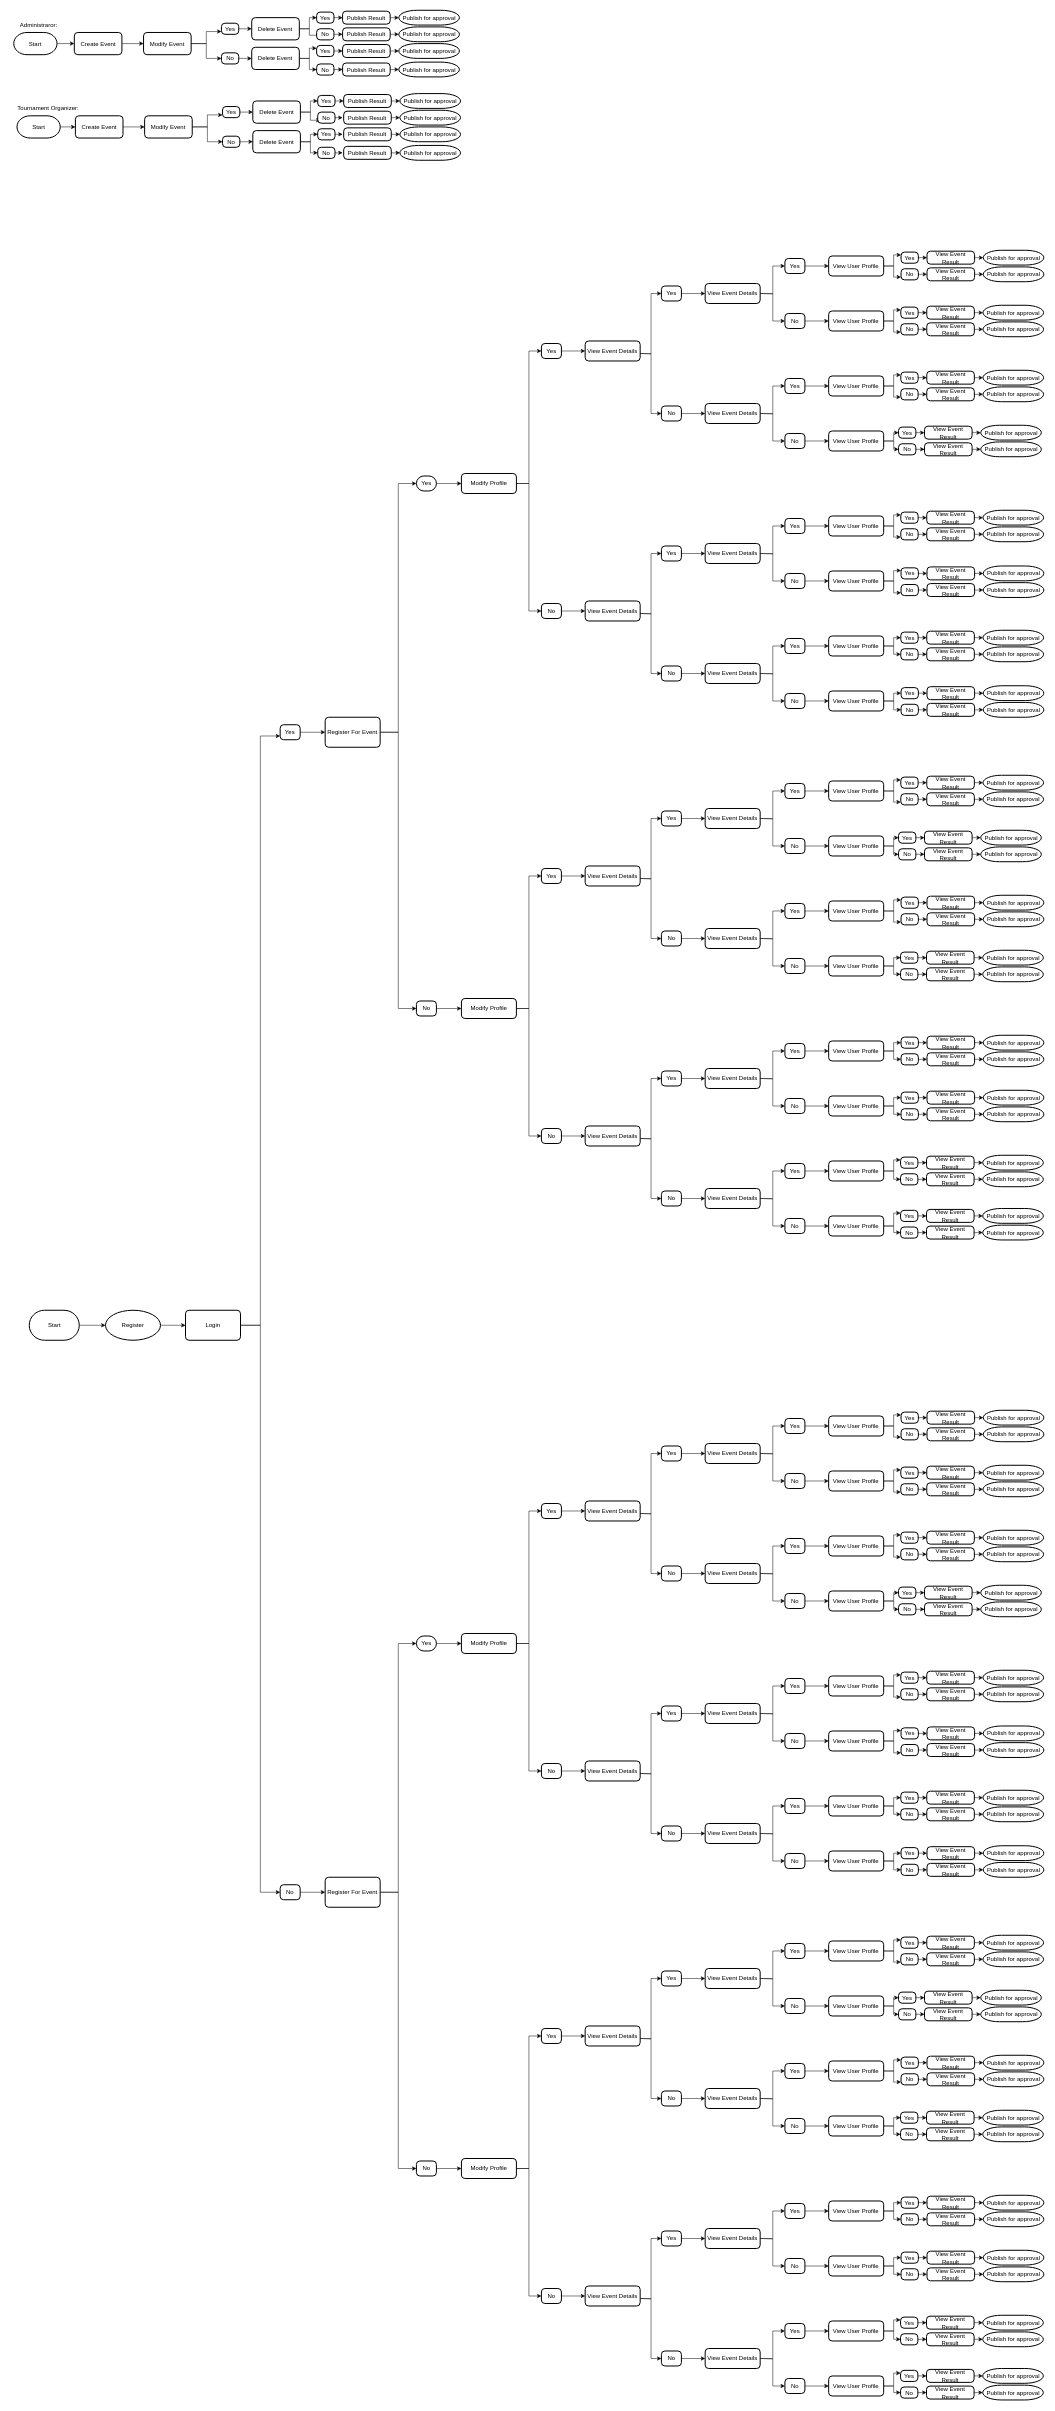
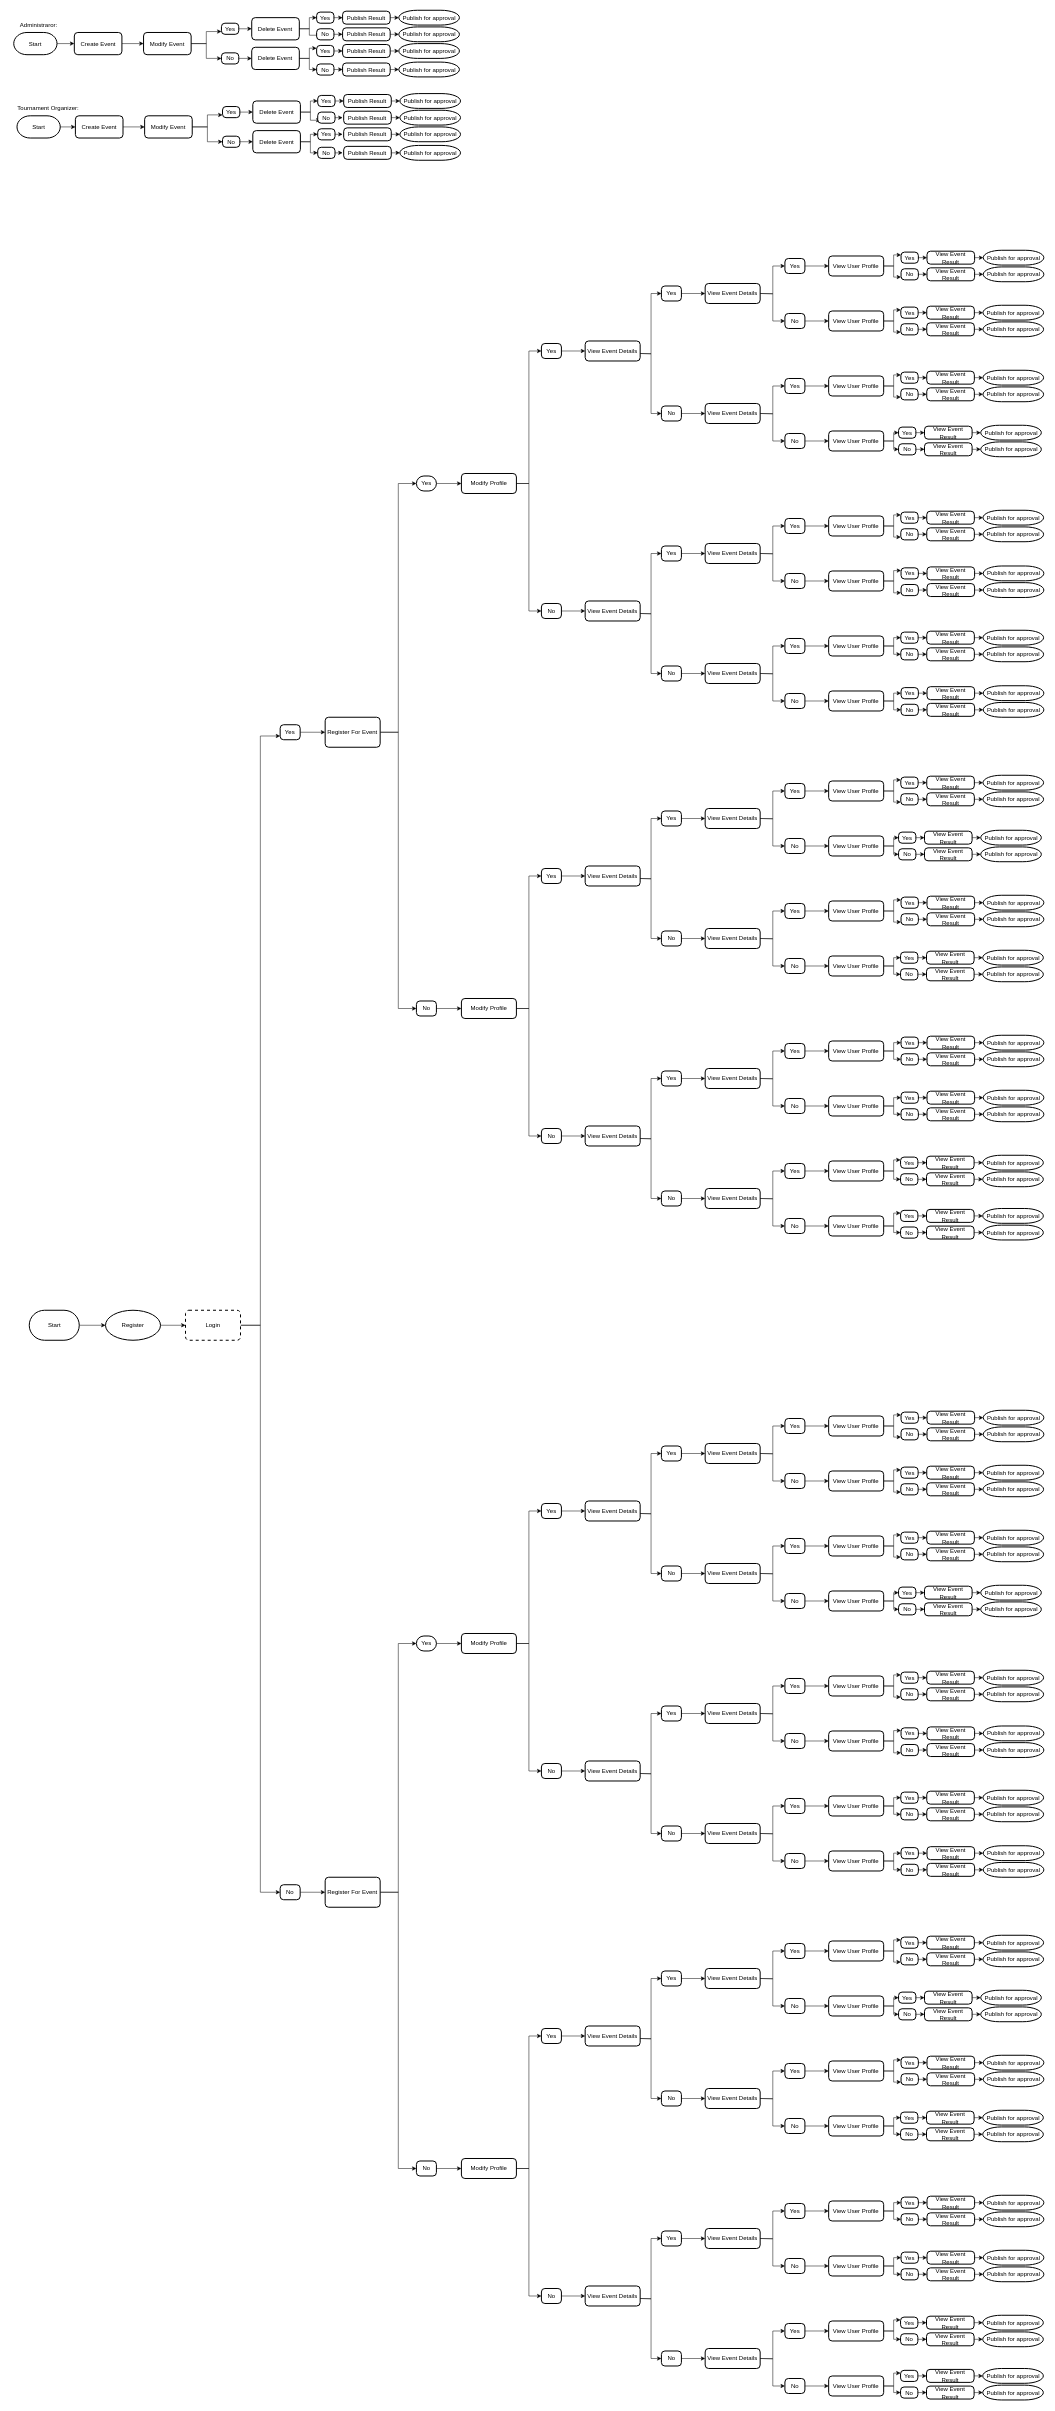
(213, 1325) -> (213, 1325)
